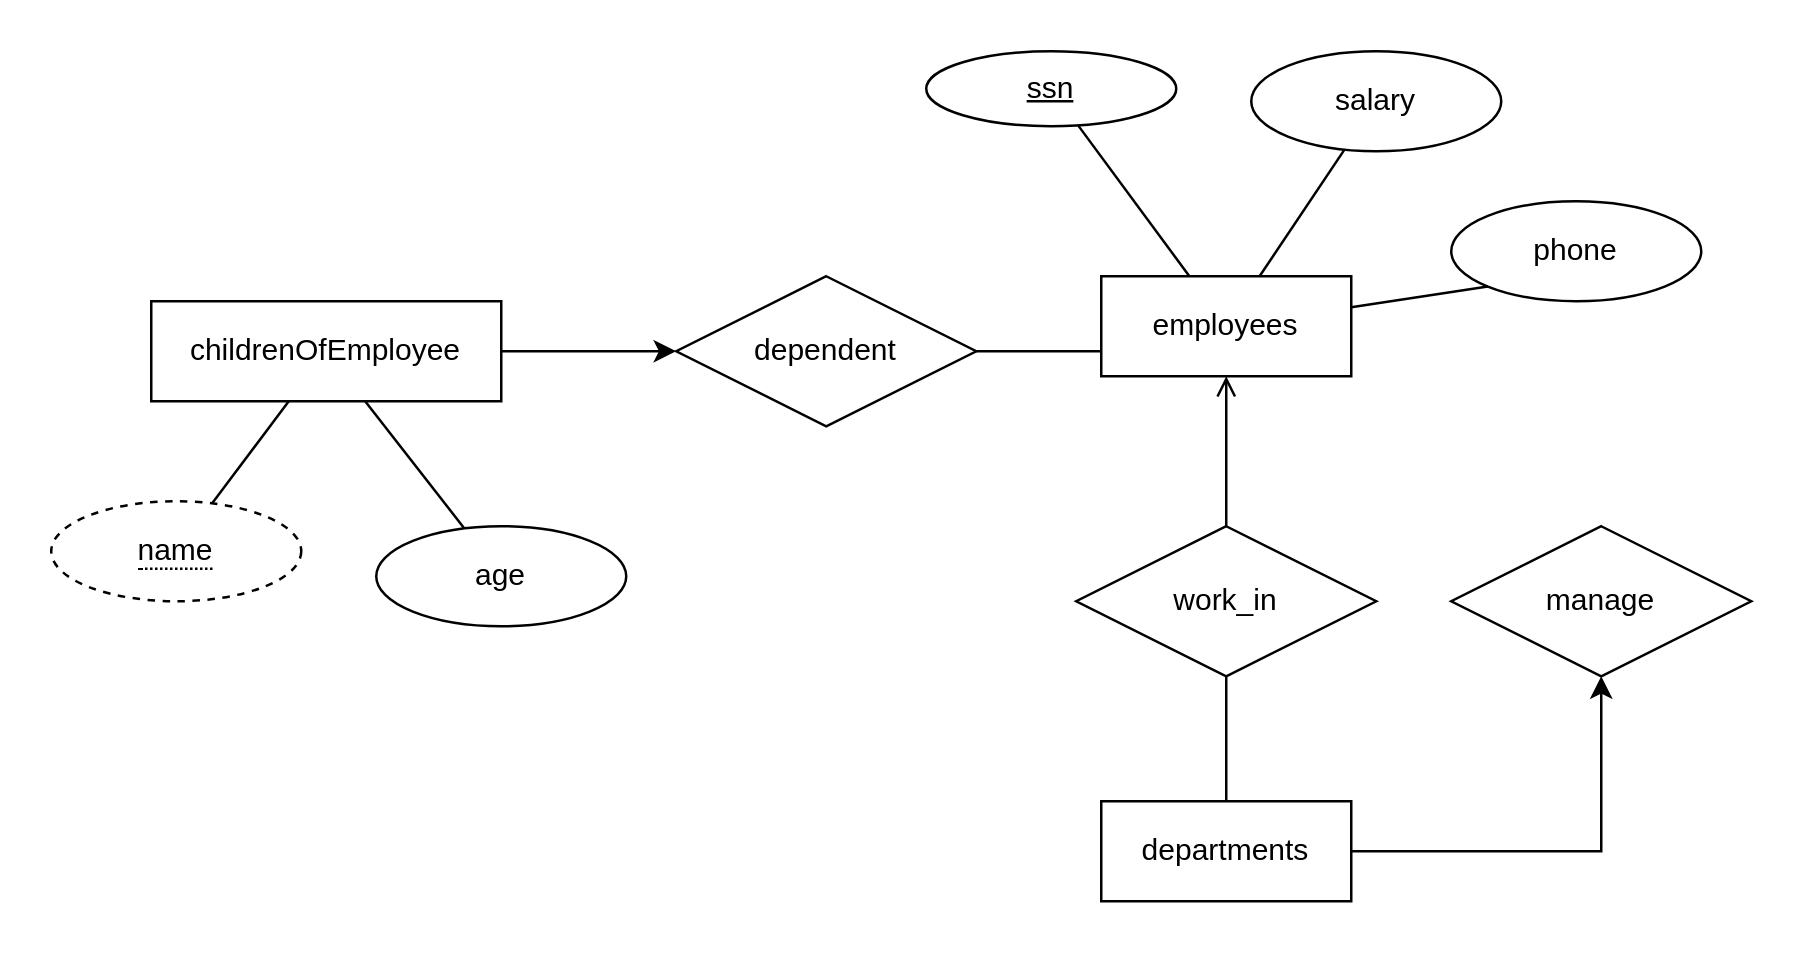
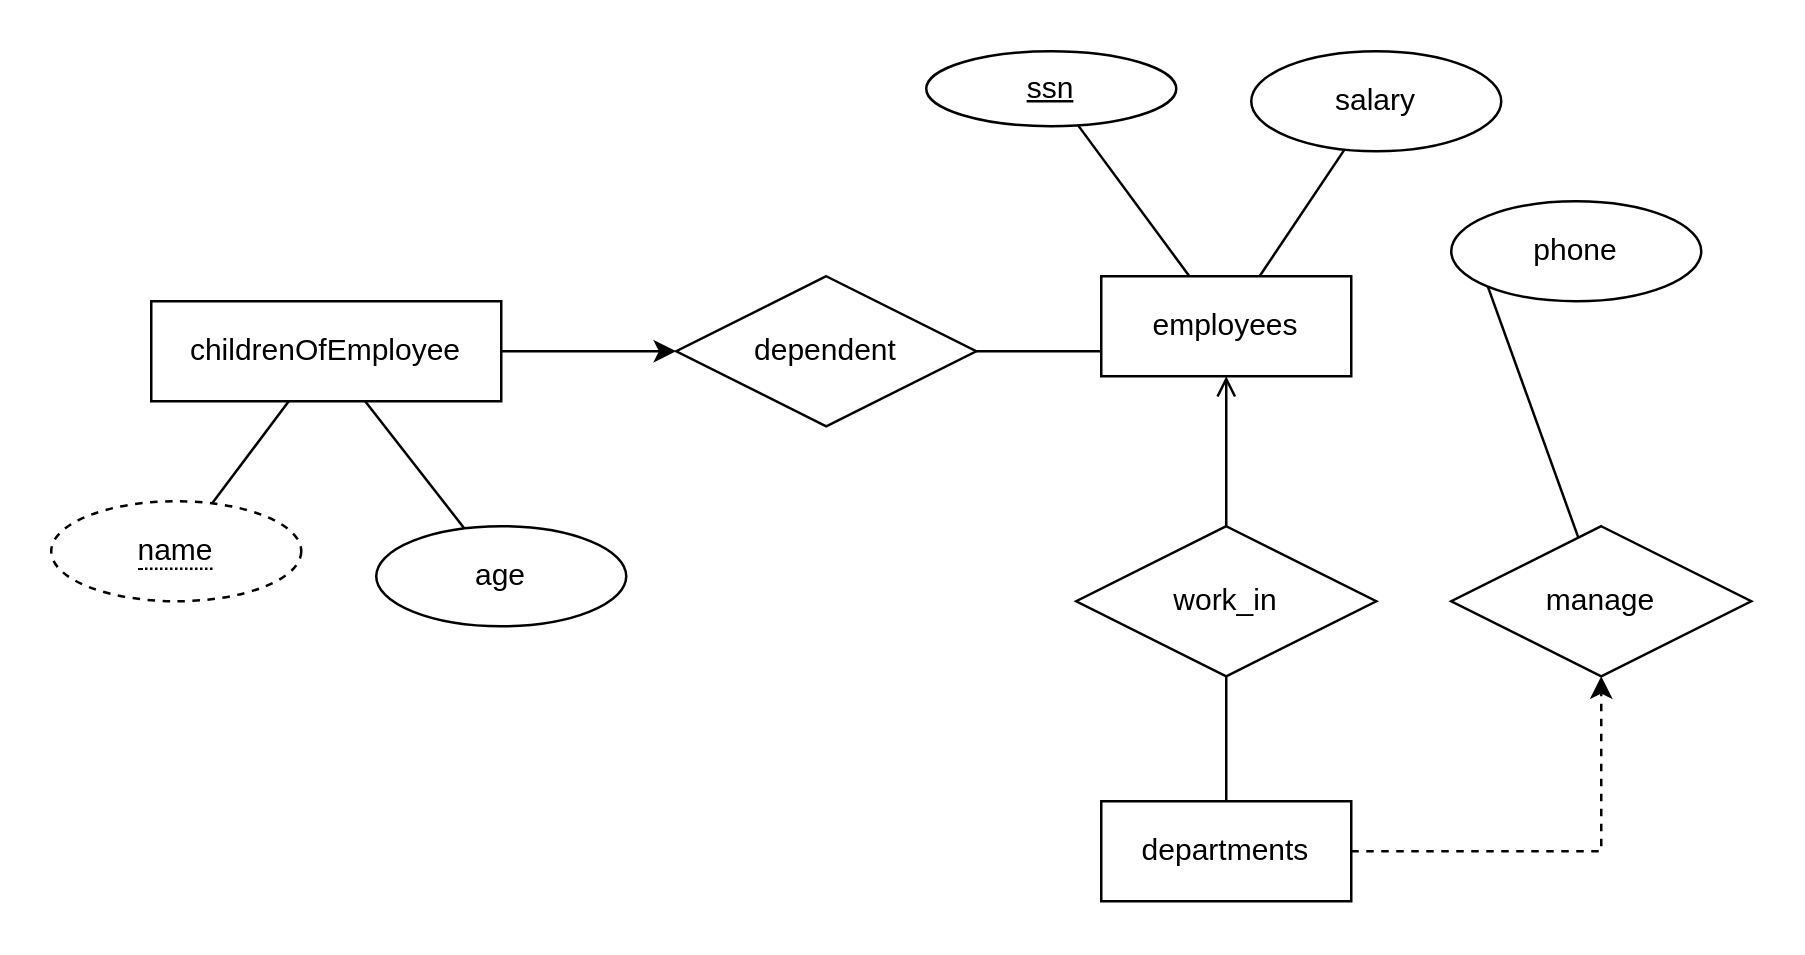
(1420, 297) -> (1533, 412)
(1557, 851) -> (1557, 851)
